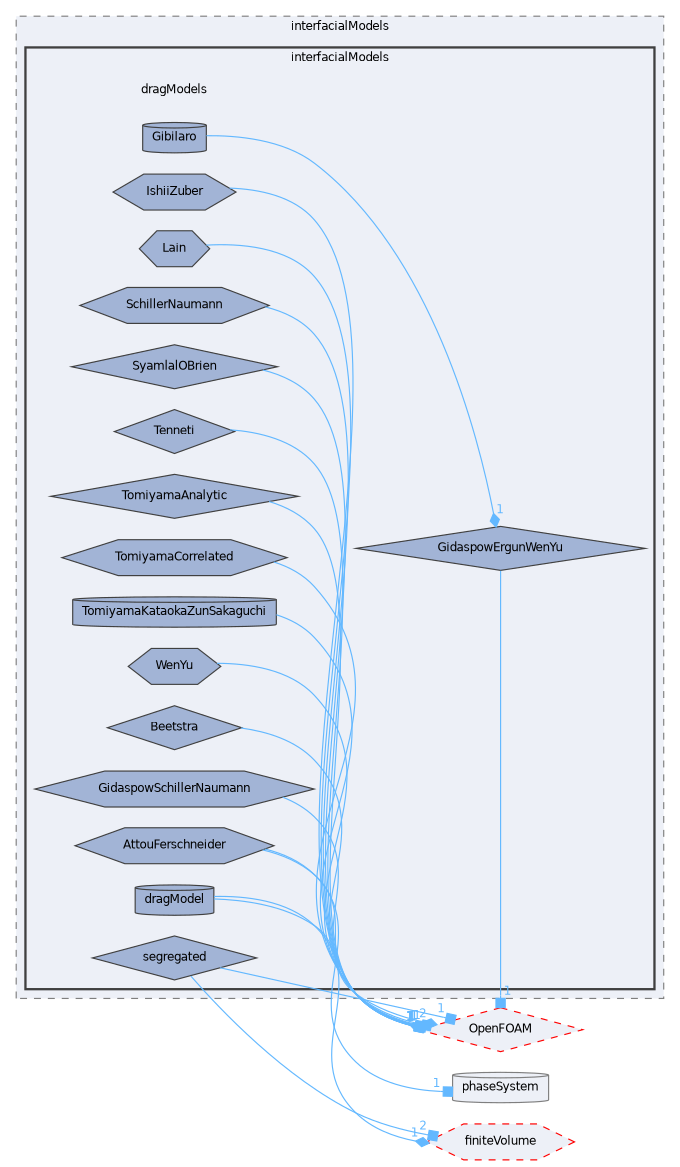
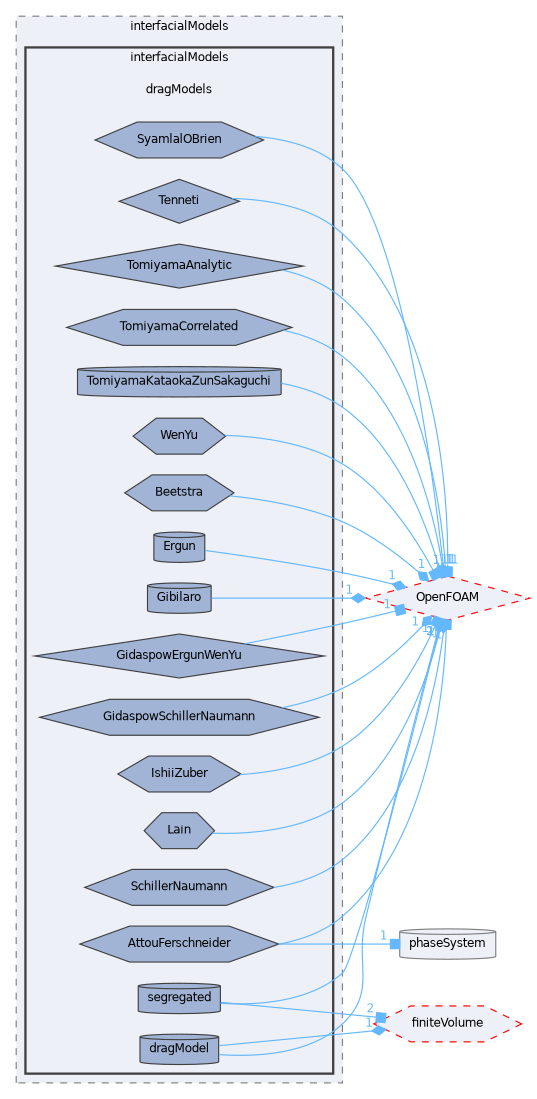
(406, 273) -> (281, 598)
(175, 367) -> (179, 140)
none -> (179, 547)
(175, 728) -> (179, 493)
(175, 958) -> (179, 998)
